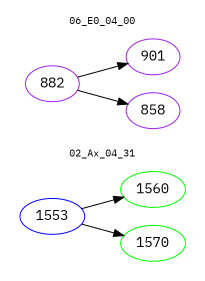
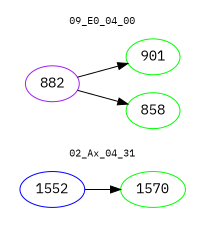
(103, 21) -> (103, 21)
(153, 57) -> (153, 57)
(153, 111) -> (153, 111)
(153, 189) -> none
(52, 216) -> (52, 189)
